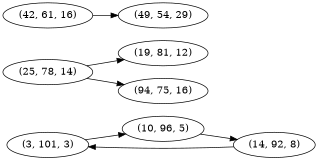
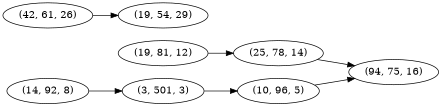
(48, 15) -> (48, 15)
(163, 15) -> (163, 15)
(102, 63) -> (217, 53)
(215, 136) -> (331, 82)
(48, 145) -> (163, 91)
